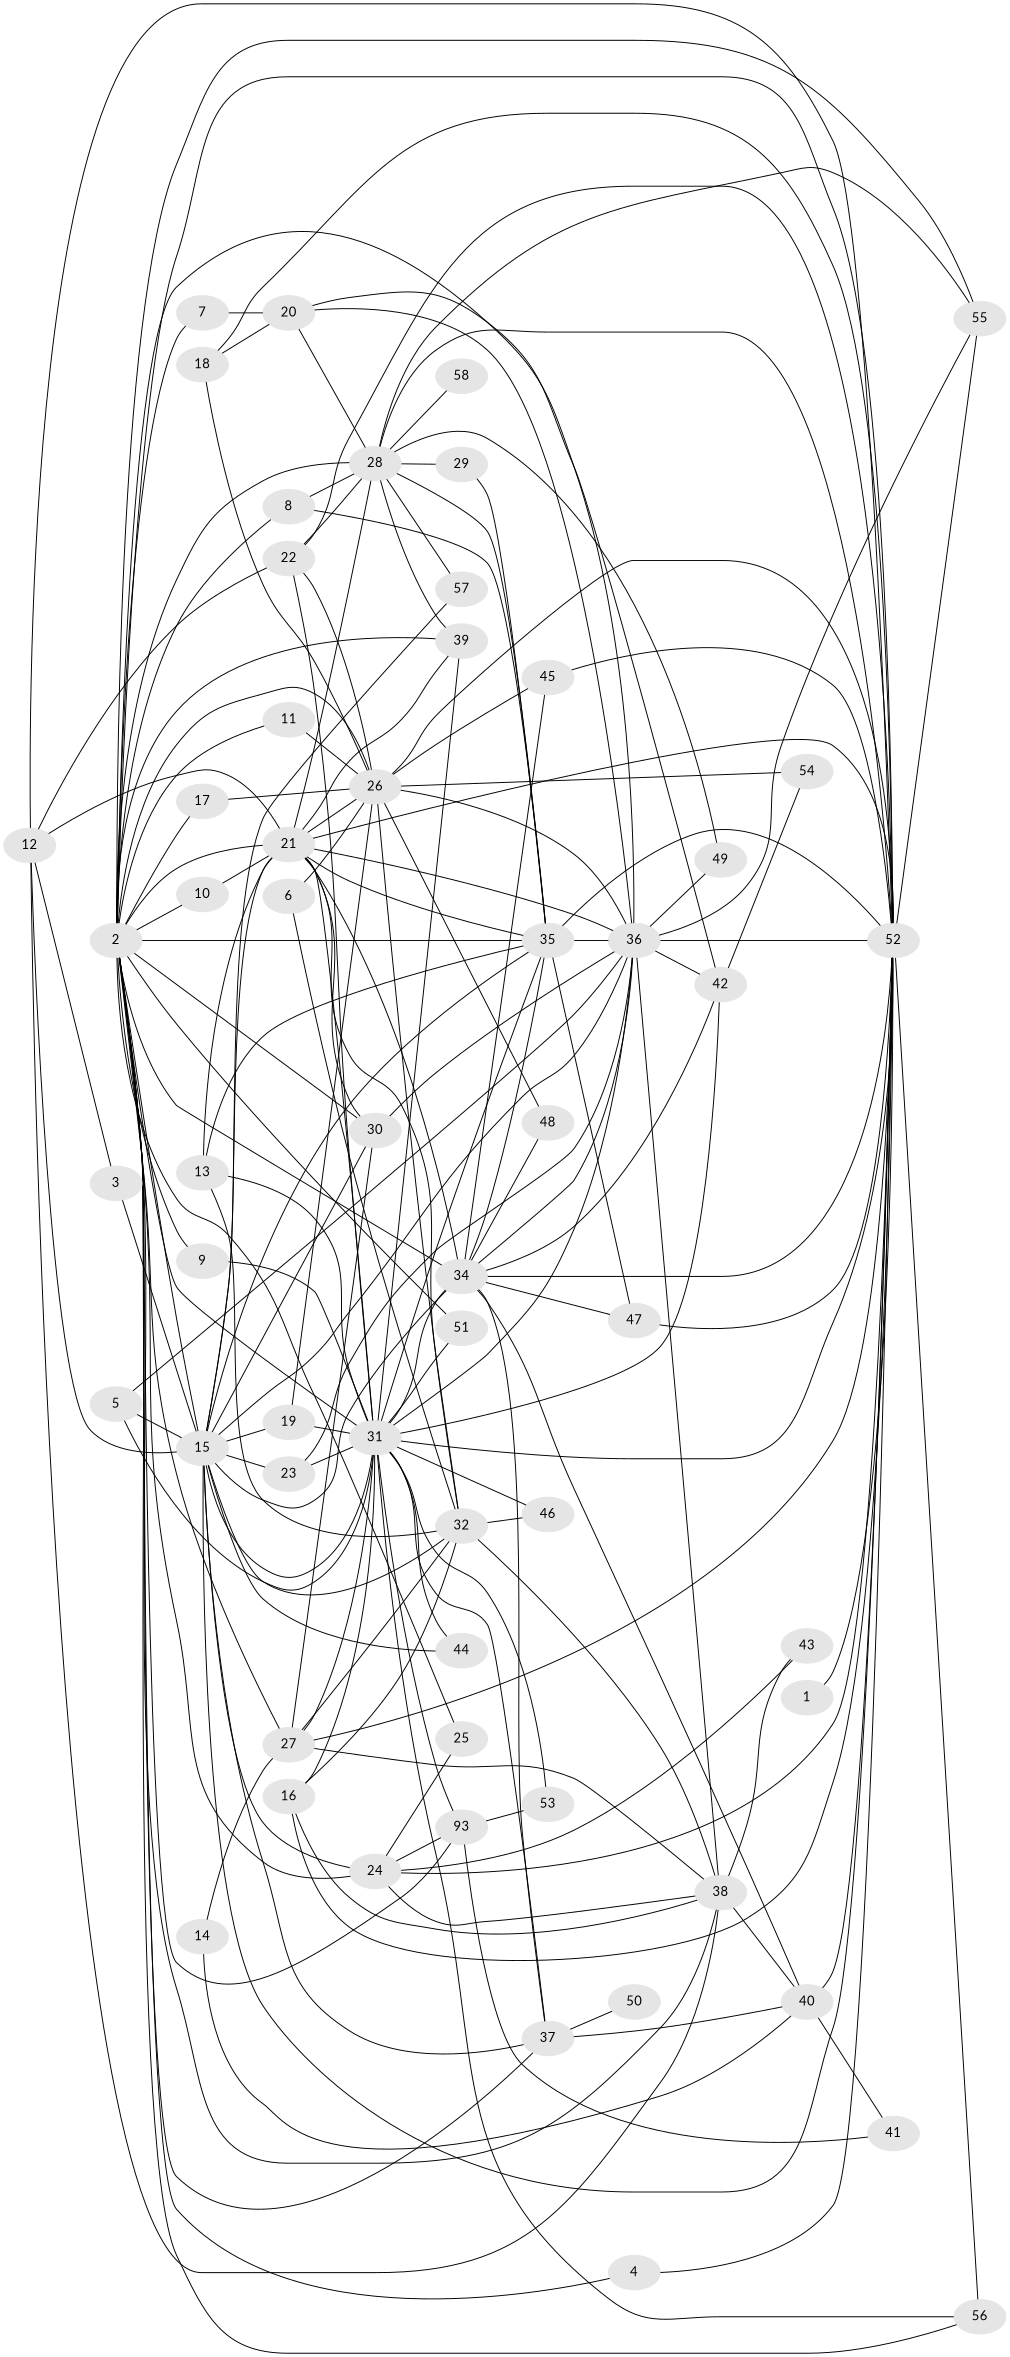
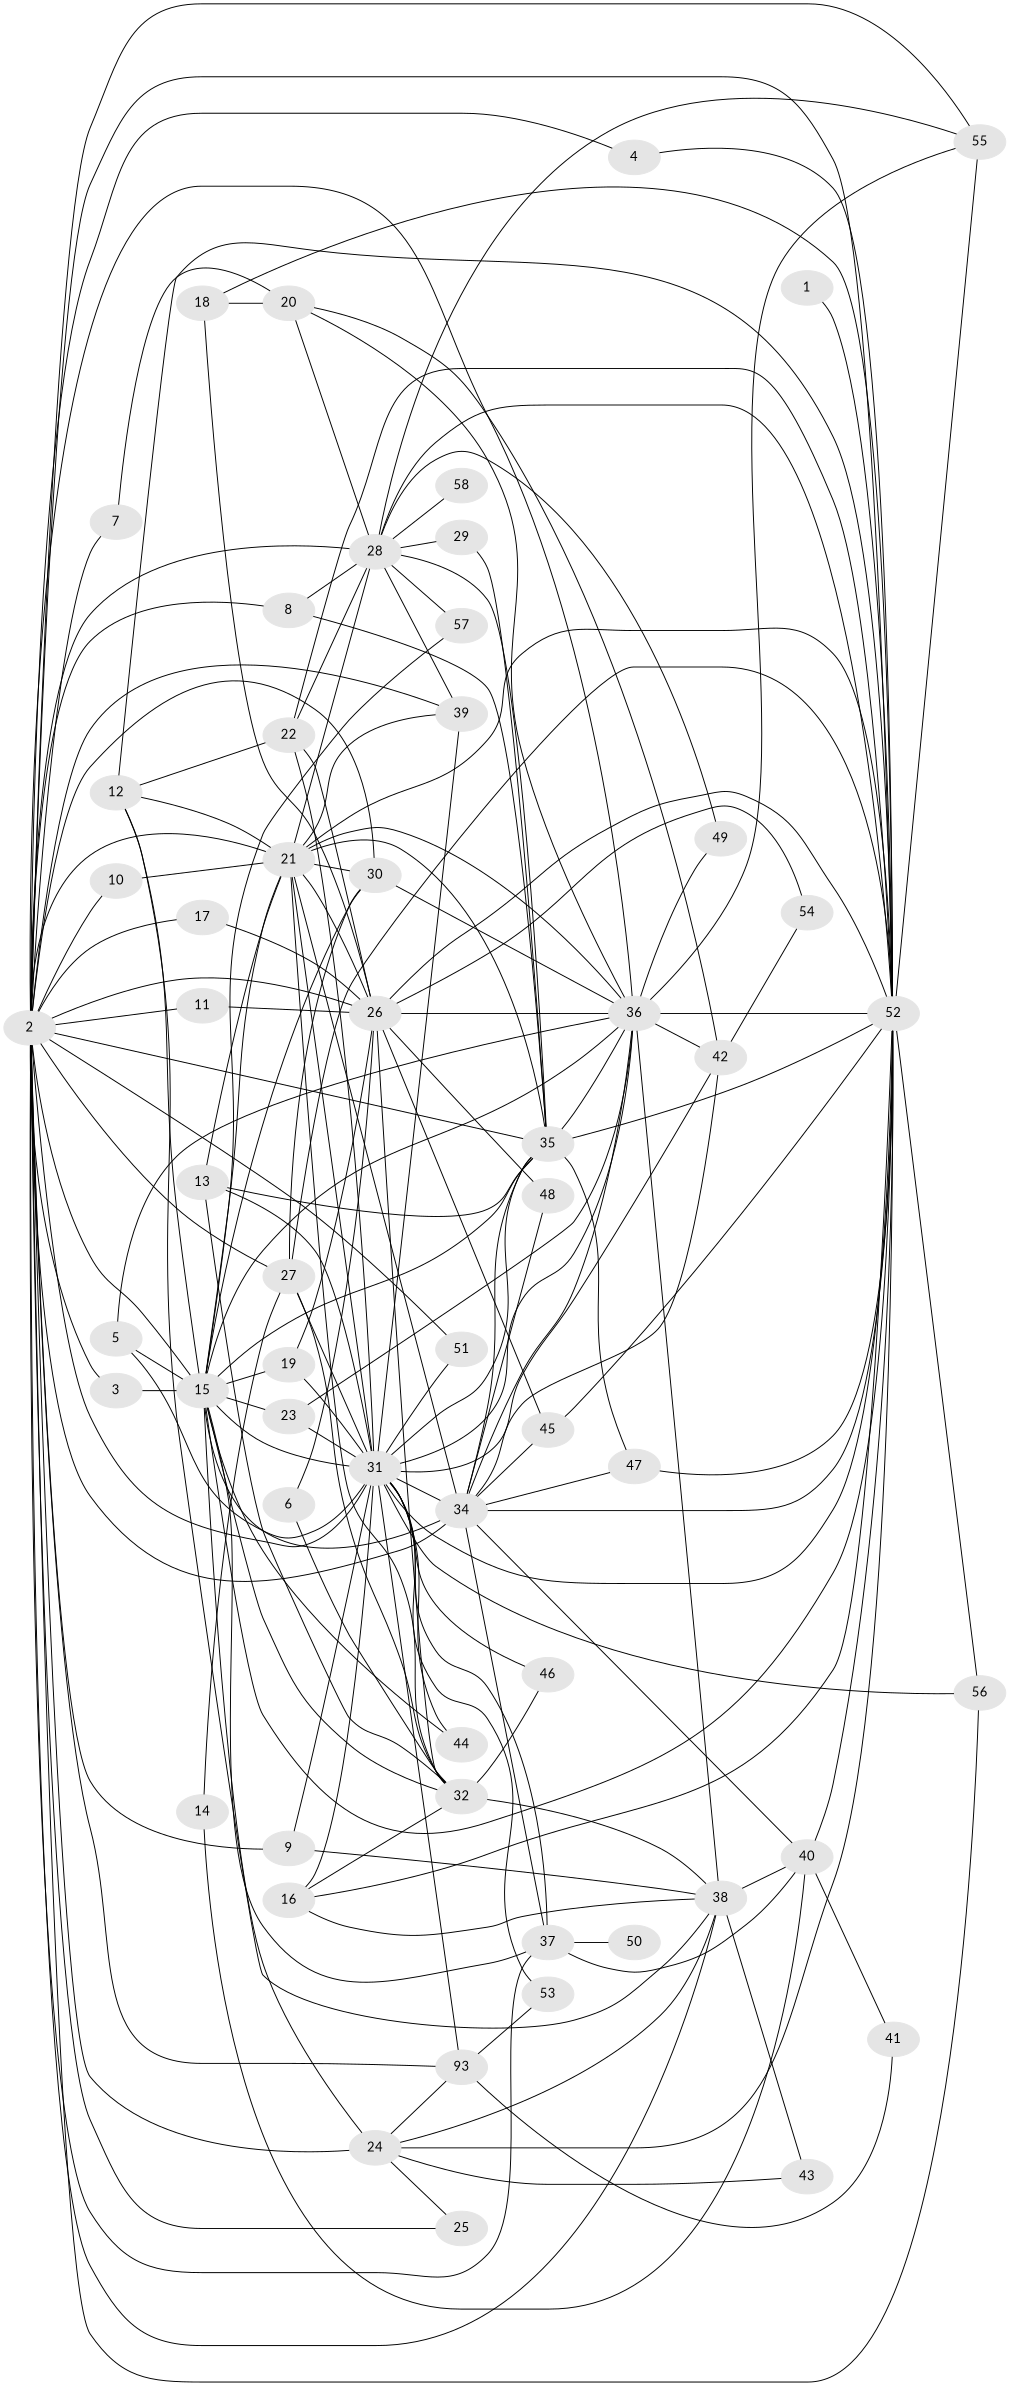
(73, 1014) -> (44, 1216)
(527, 1767) -> (496, 1869)
